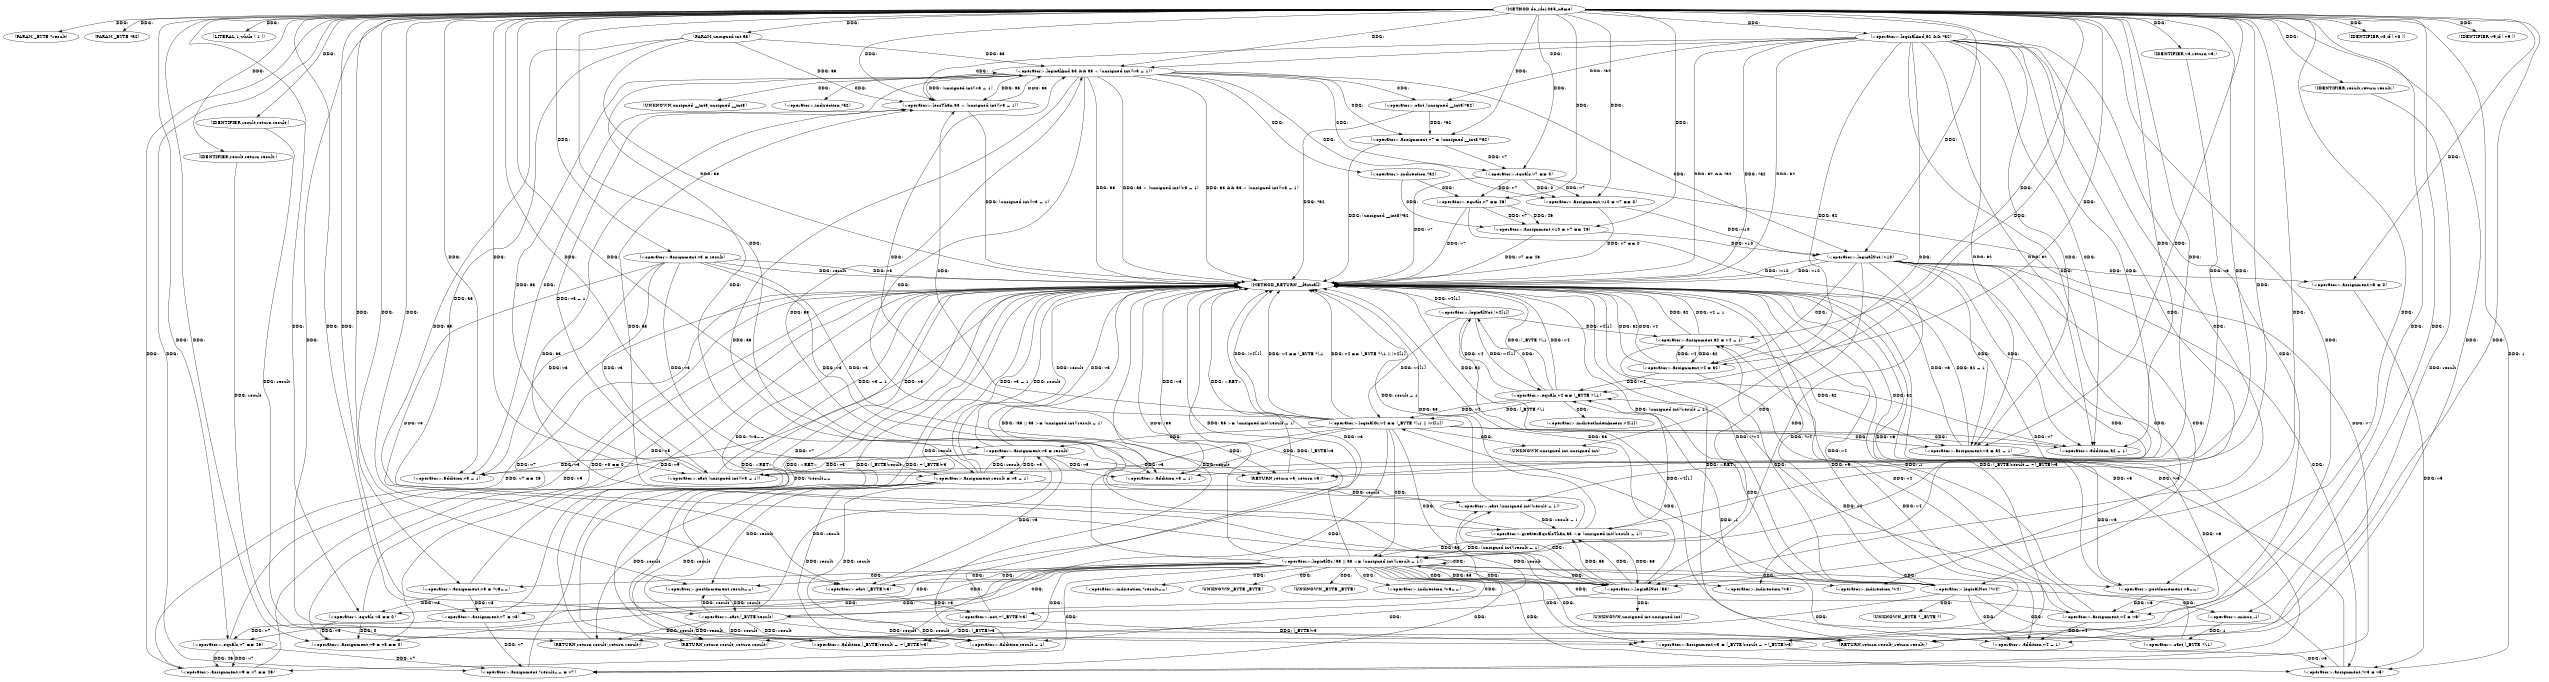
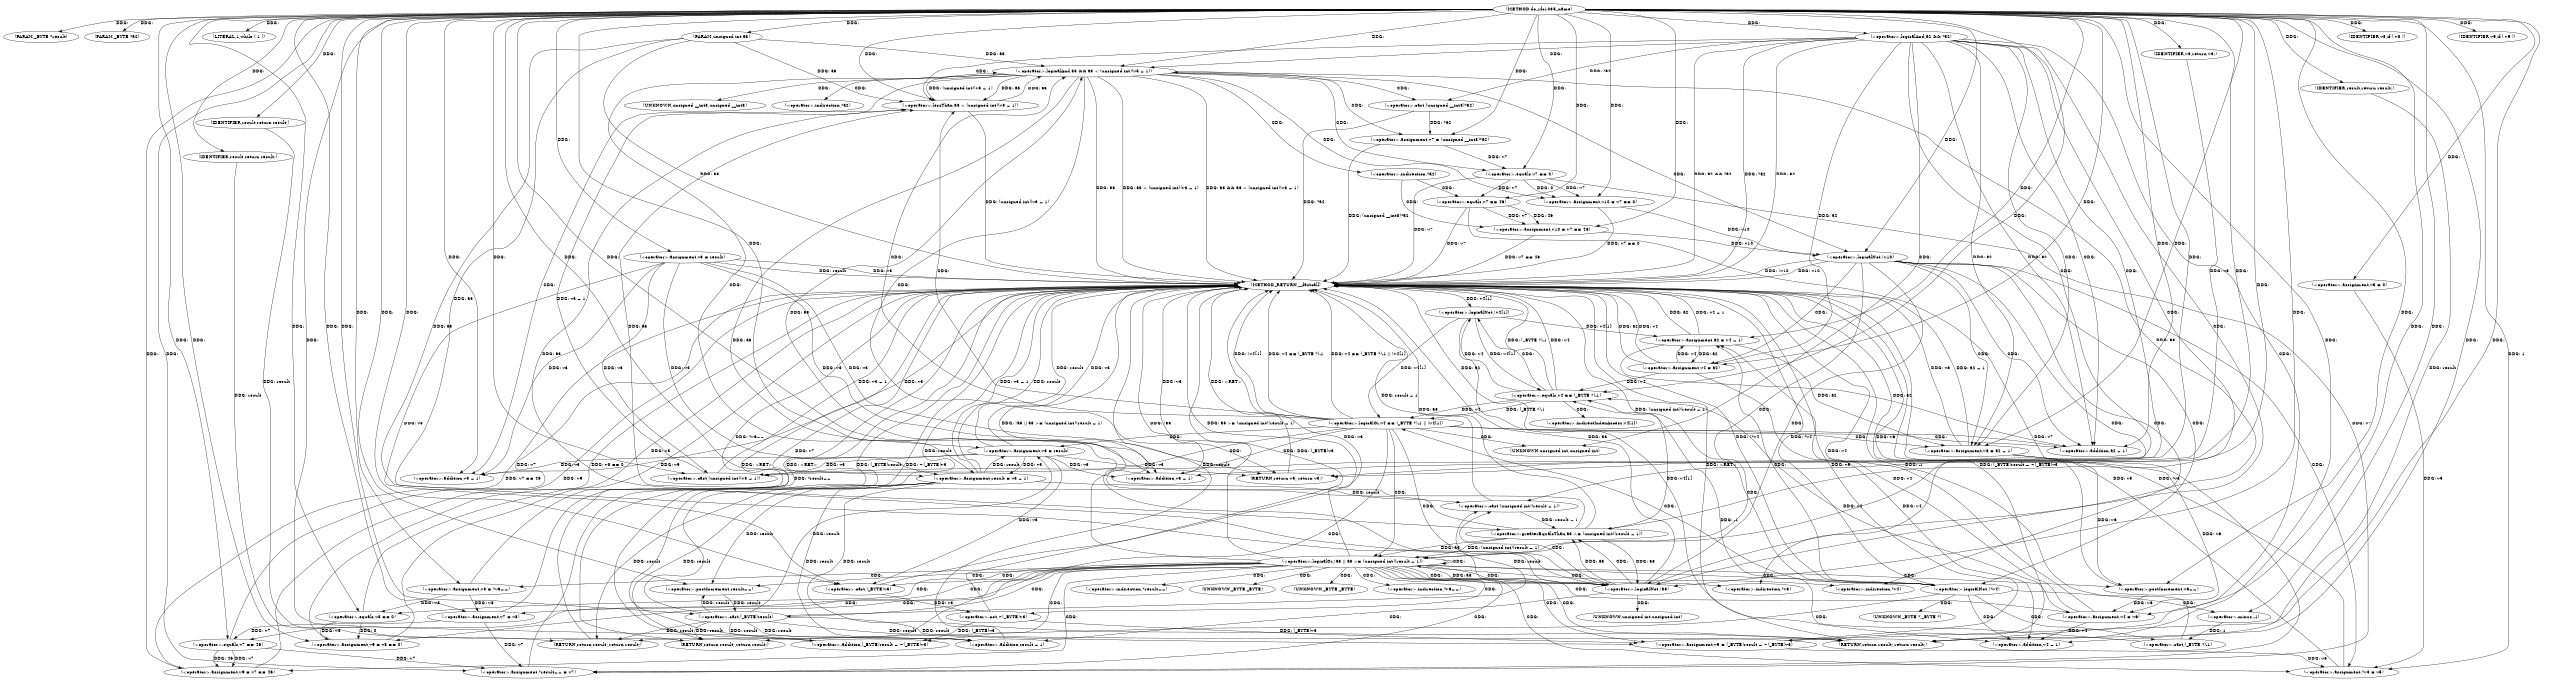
(587, 141) -> (2070, 229)
(2099, 273) -> none
(1409, 294) -> (1434, 292)
